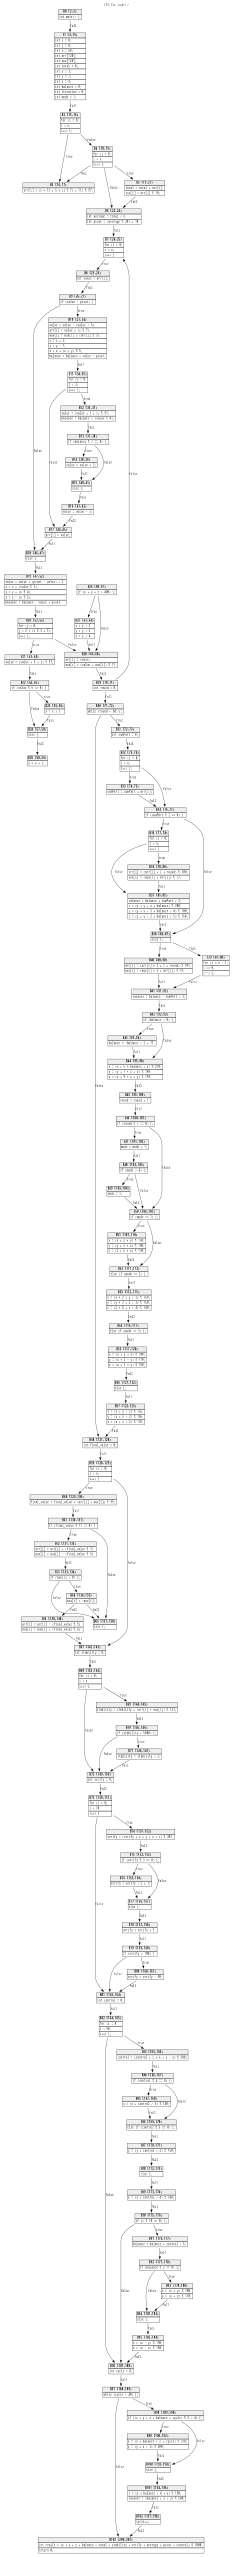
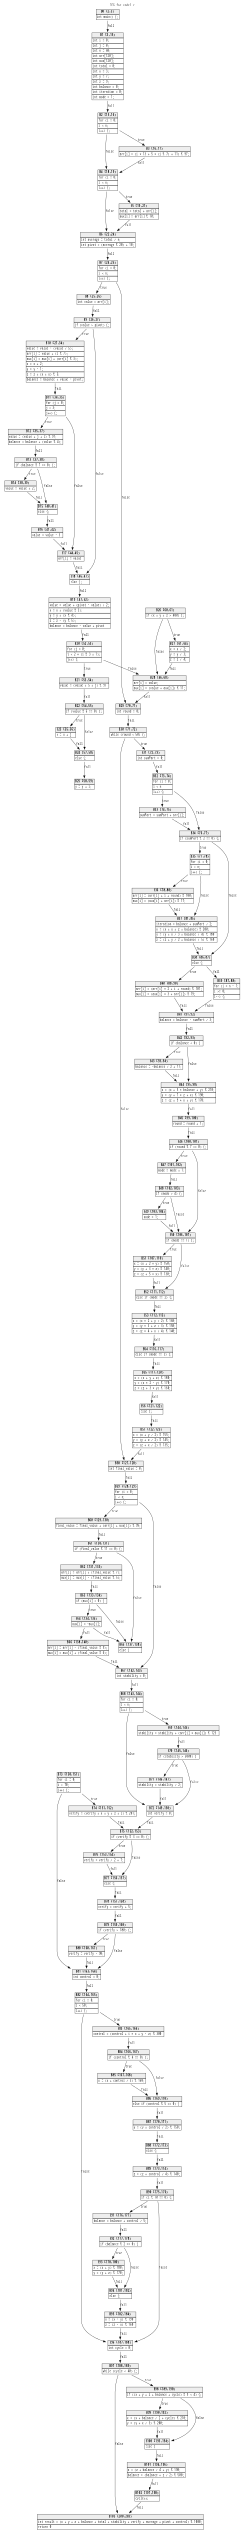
(80, 173) -> (133, 165)
(129, 472) -> (122, 491)
(155, 901) -> (185, 924)
(100, 1788) -> (146, 1822)
